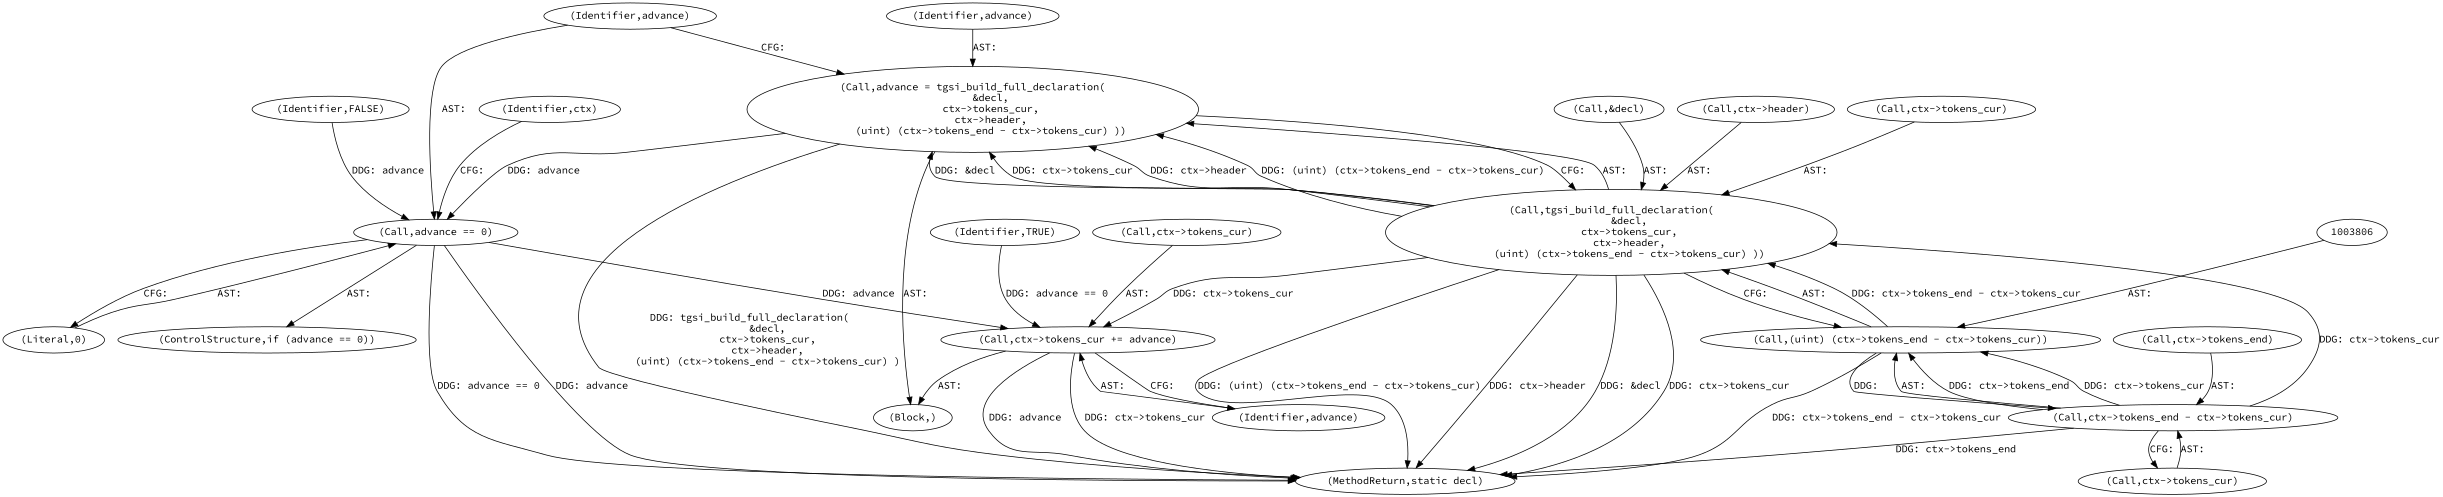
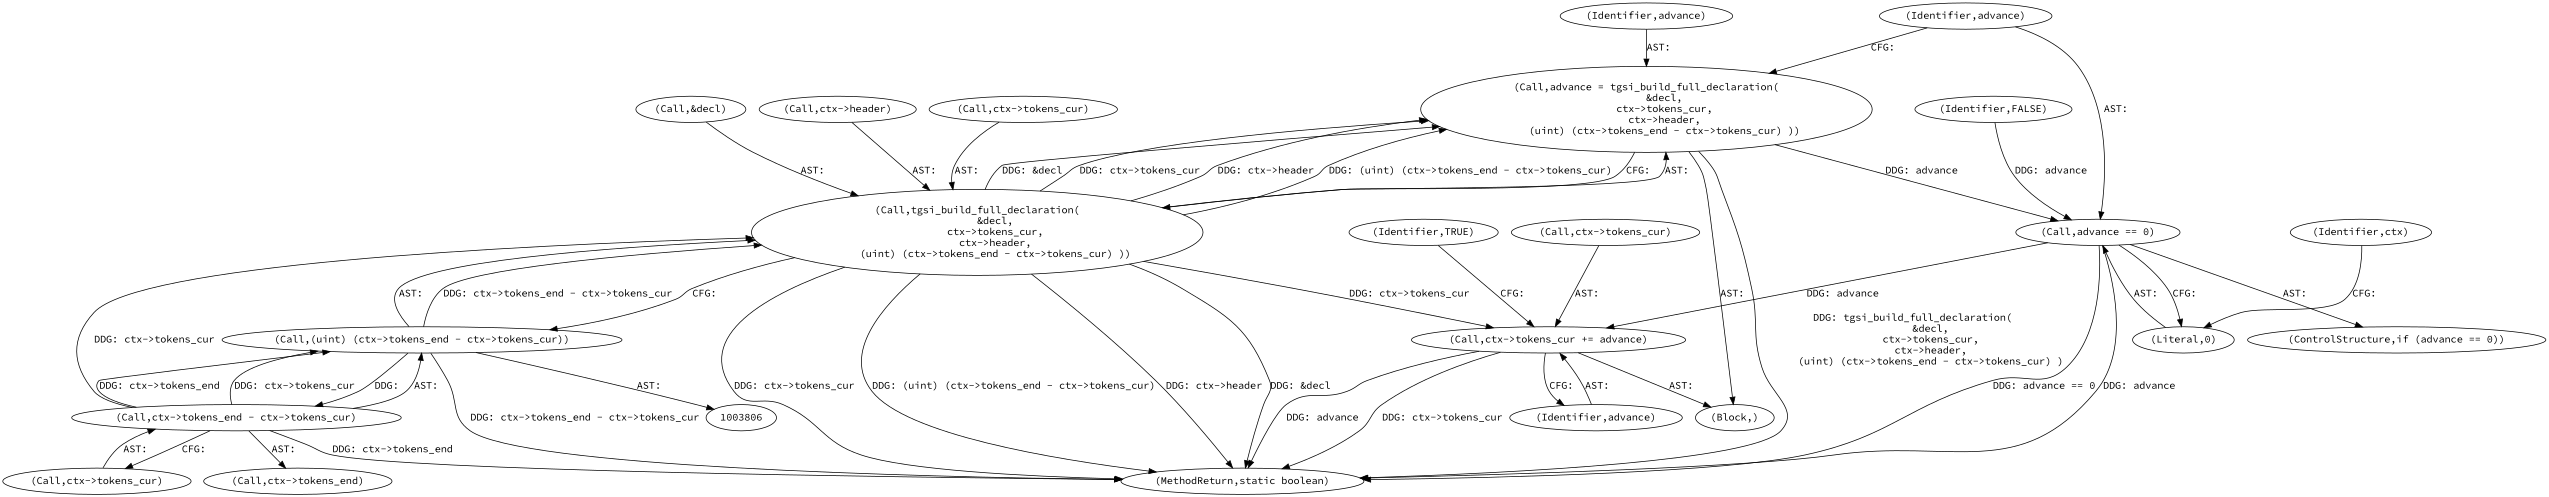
(468, 156) -> (2296, 309)
(2145, 285) -> (592, 379)
(1057, 294) -> (1516, 294)
(2212, 378) -> (265, 447)
(1405, 481) -> (1242, 481)
